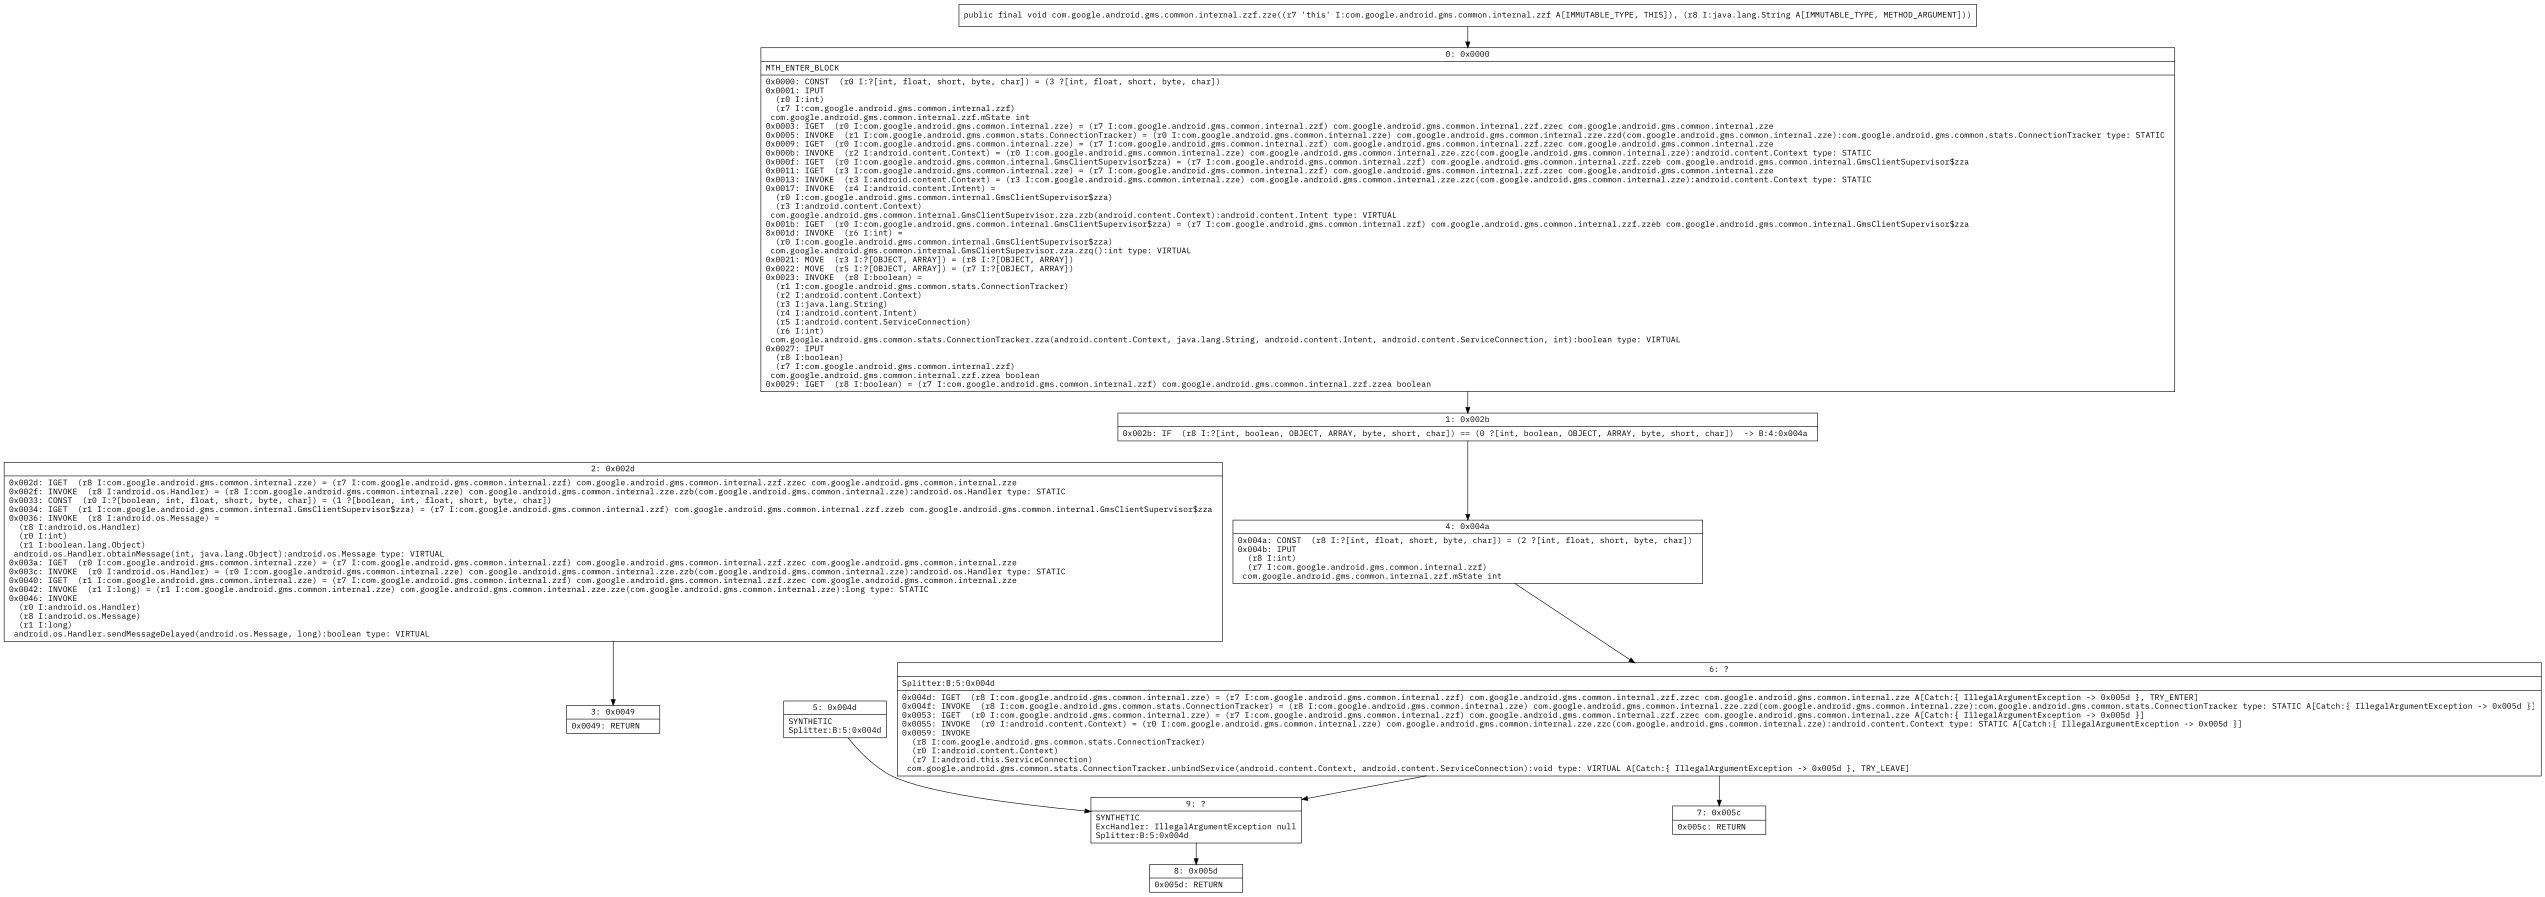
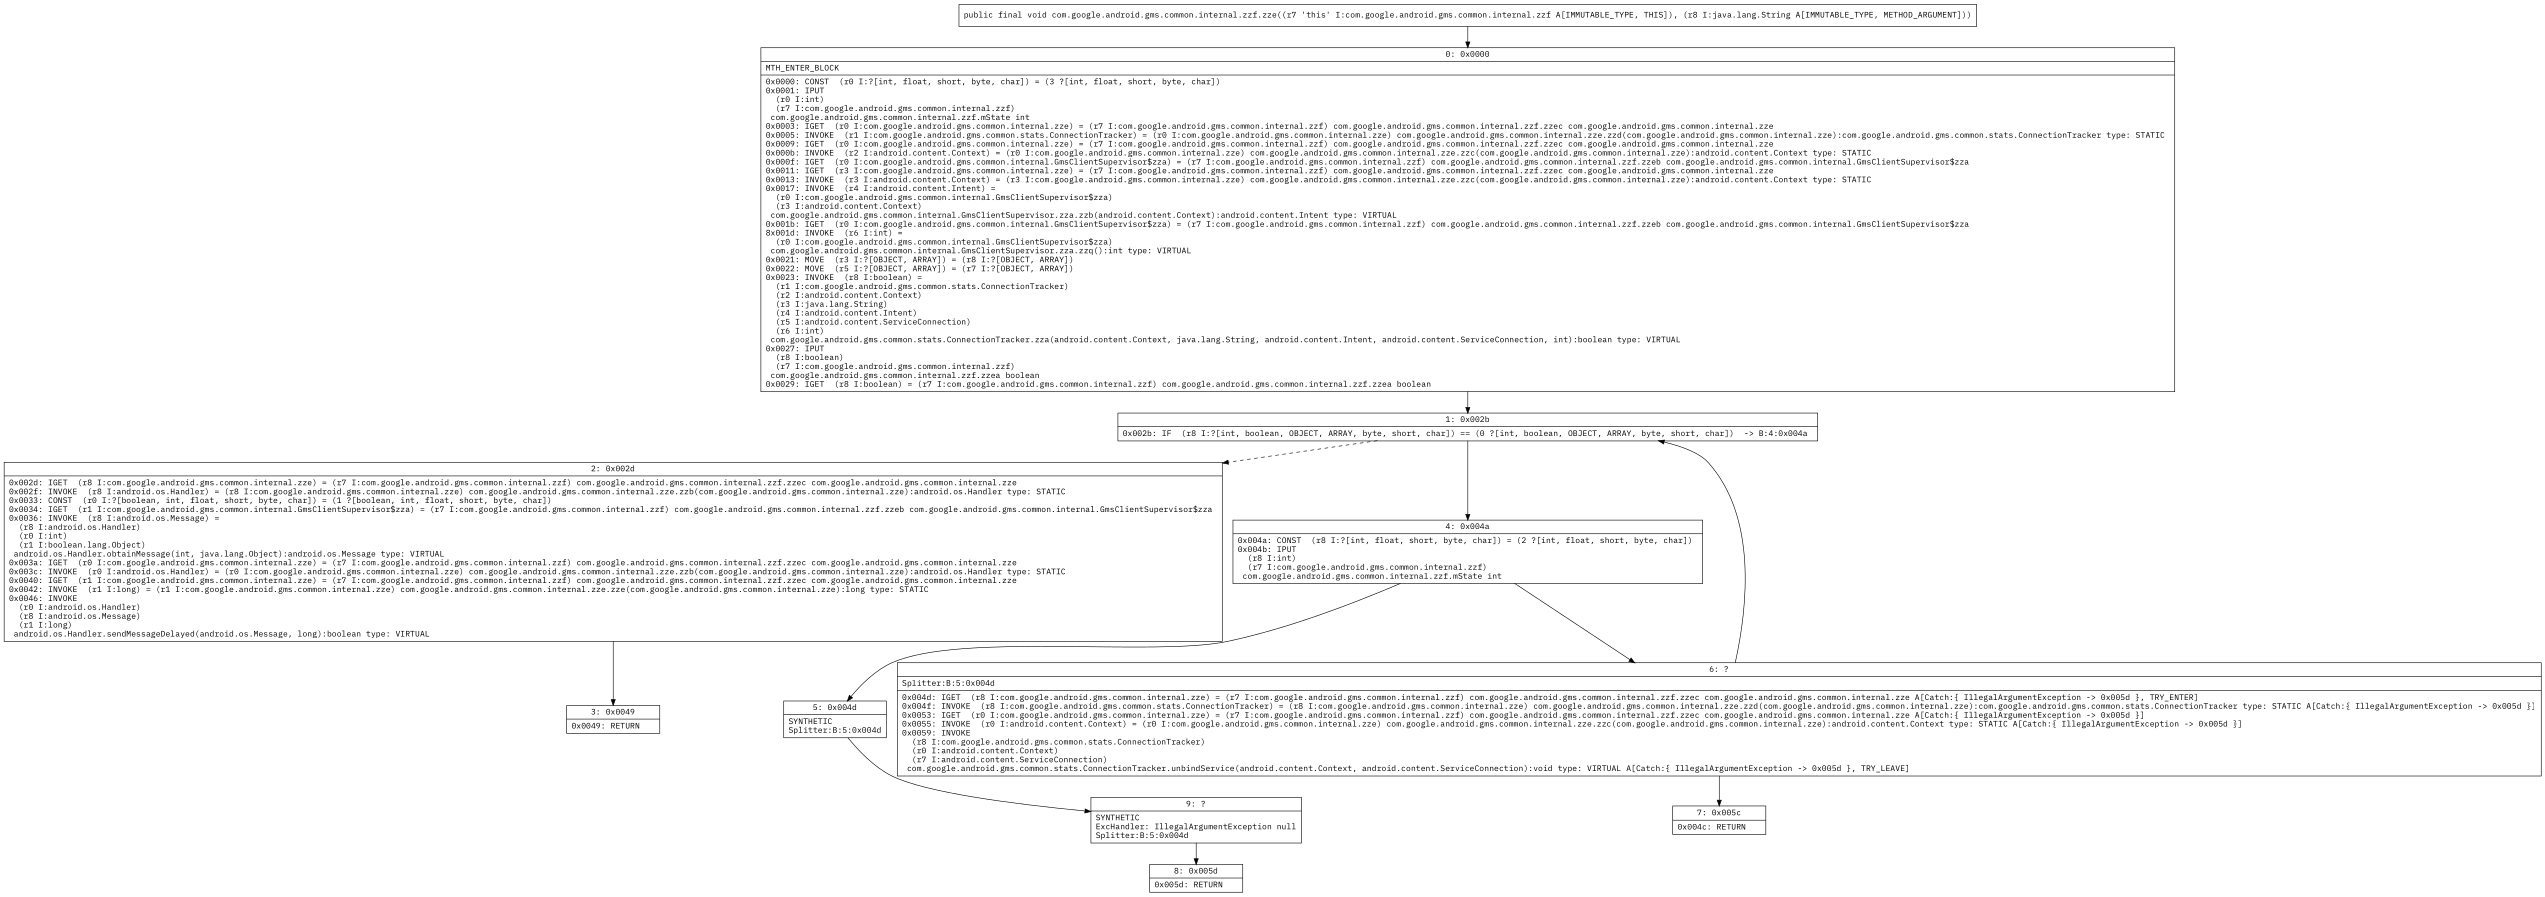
none -> (1303, 451)
none -> (1124, 647)
(998, 760) -> (1005, 760)
(1367, 787) -> (1741, 535)
(1719, 827) -> (1719, 827)
